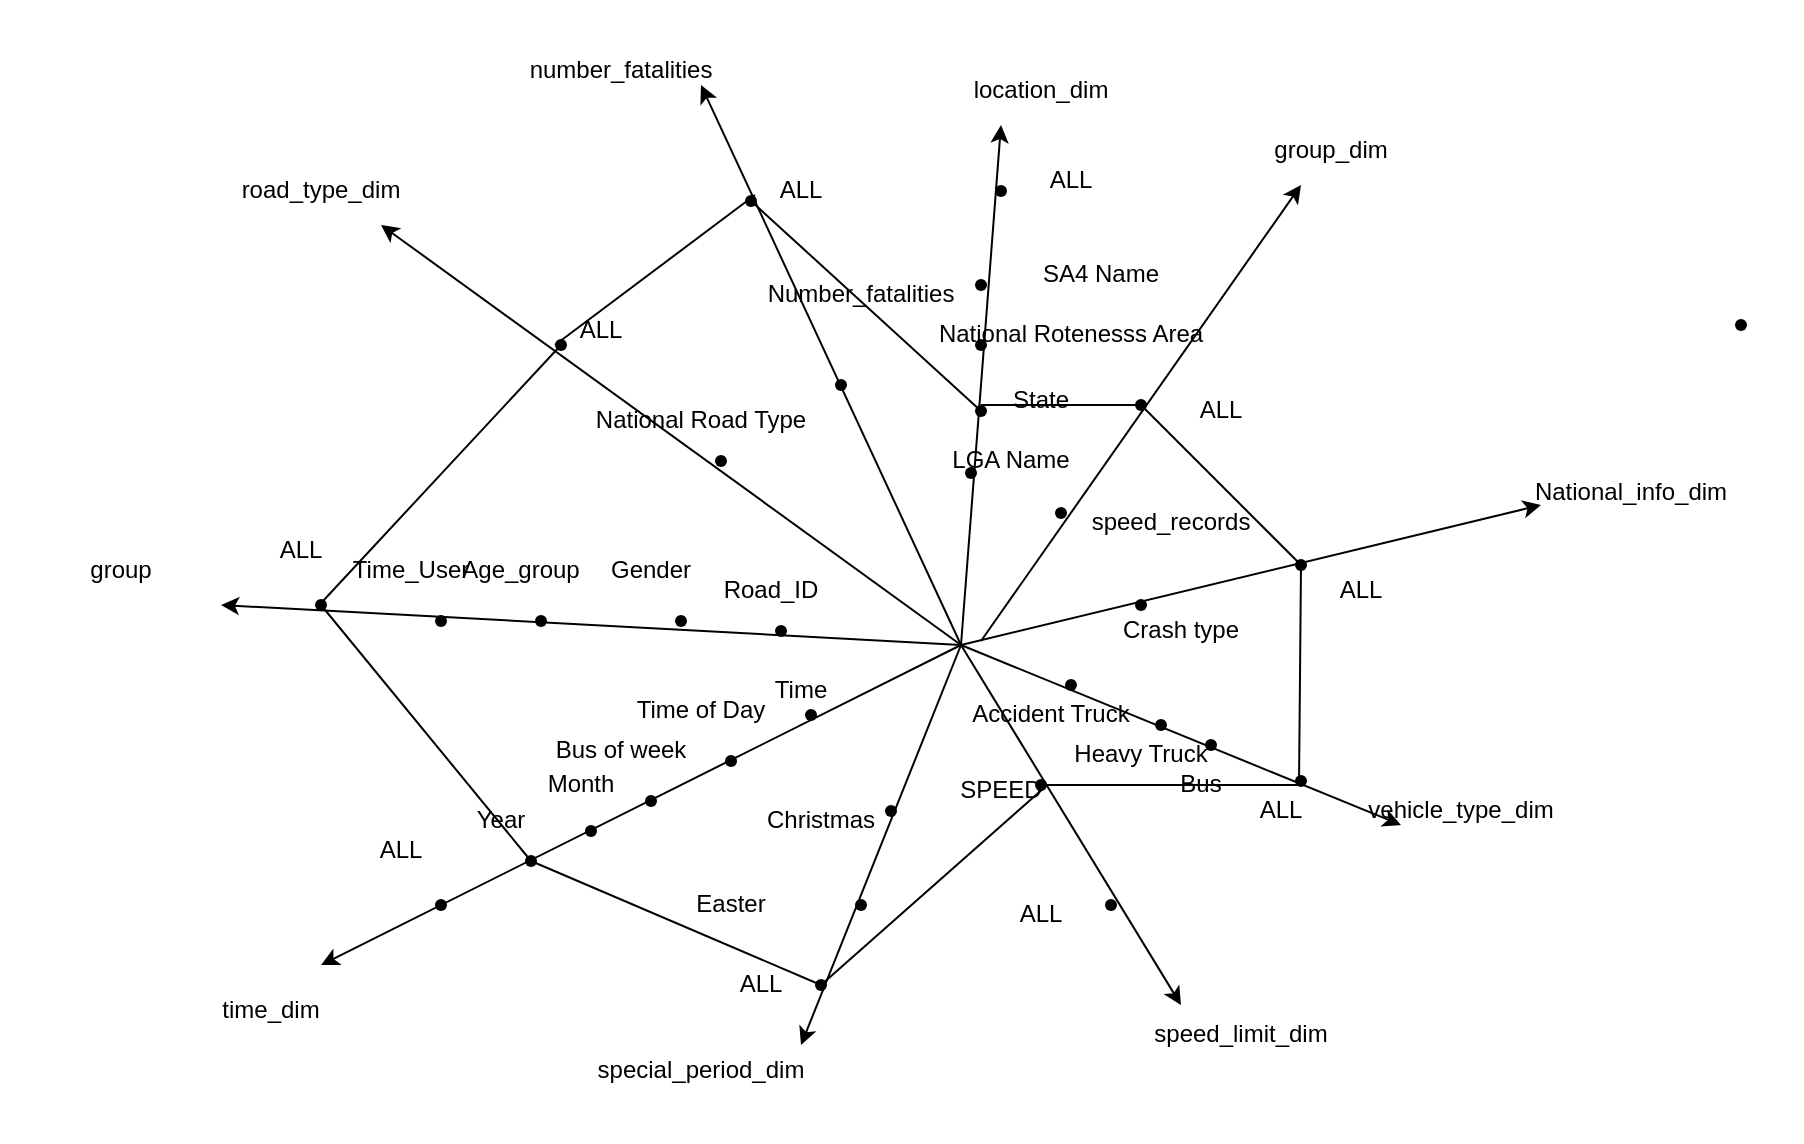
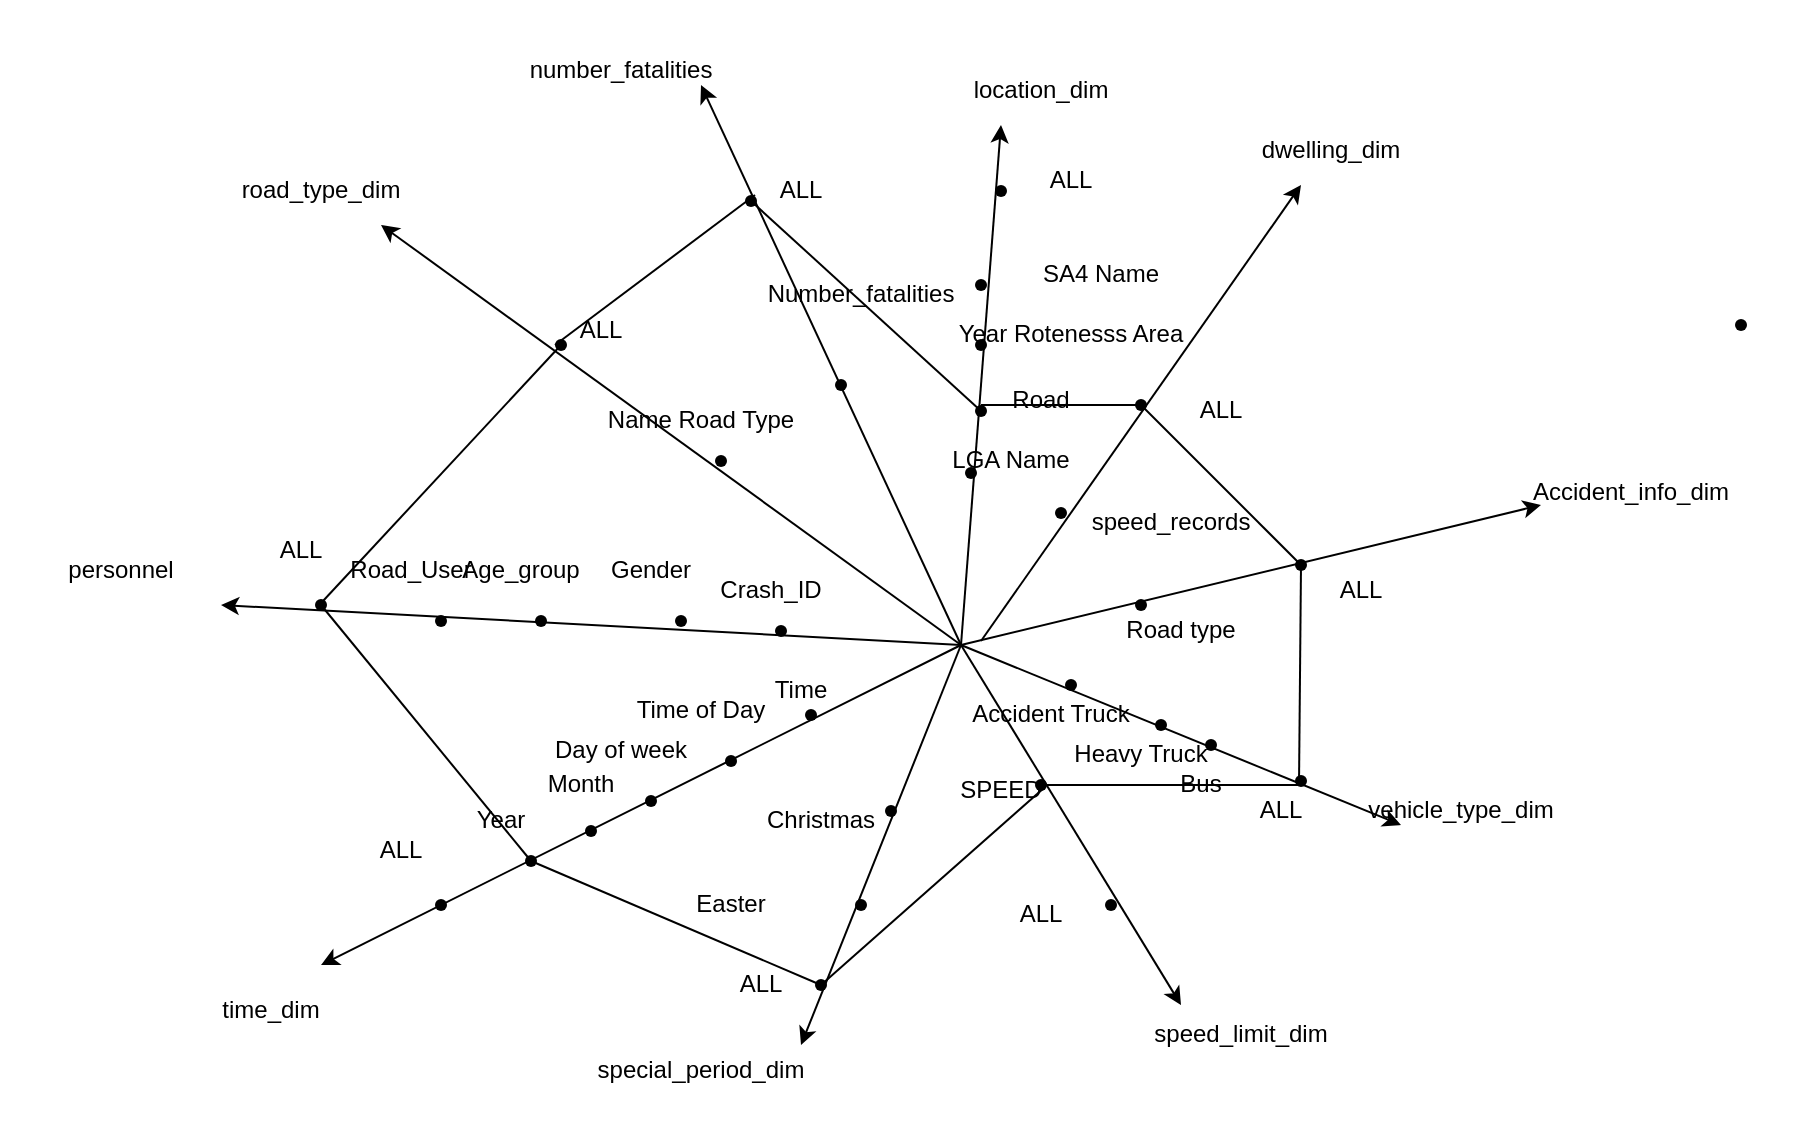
(1332, 151) -> (1332, 151)
(1072, 335) -> (1072, 335)
(1042, 401) -> (1042, 401)
(702, 421) -> (702, 421)
(1632, 493) -> (1632, 493)
(122, 571) -> (122, 571)
(412, 571) -> (412, 571)
(772, 591) -> (772, 591)
(1182, 631) -> (1182, 631)
(622, 751) -> (622, 751)
